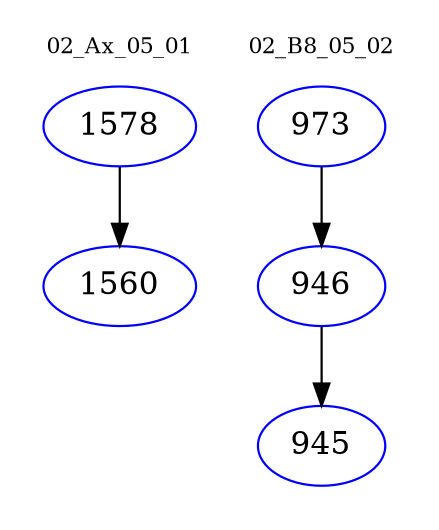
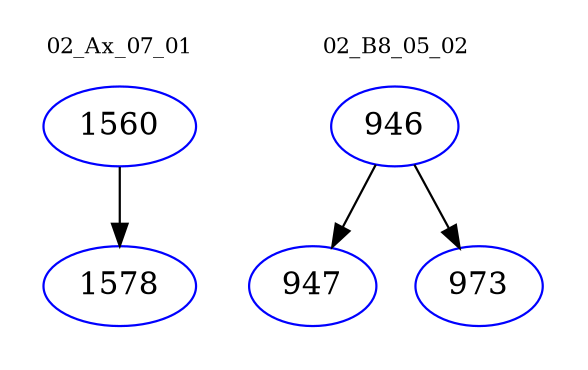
(120, 48) -> (120, 48)
(120, 195) -> (120, 195)
(322, 195) -> (432, 196)
(322, 446) -> (313, 286)
